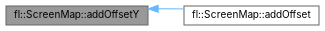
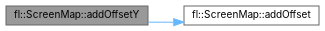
(171, 9) -> (161, 22)
